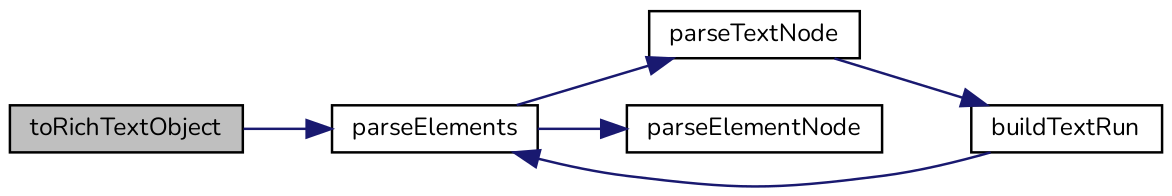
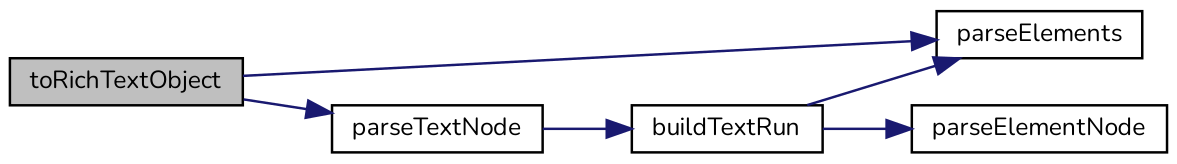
(582, 85) -> (275, 104)
(569, 129) -> (854, 129)
